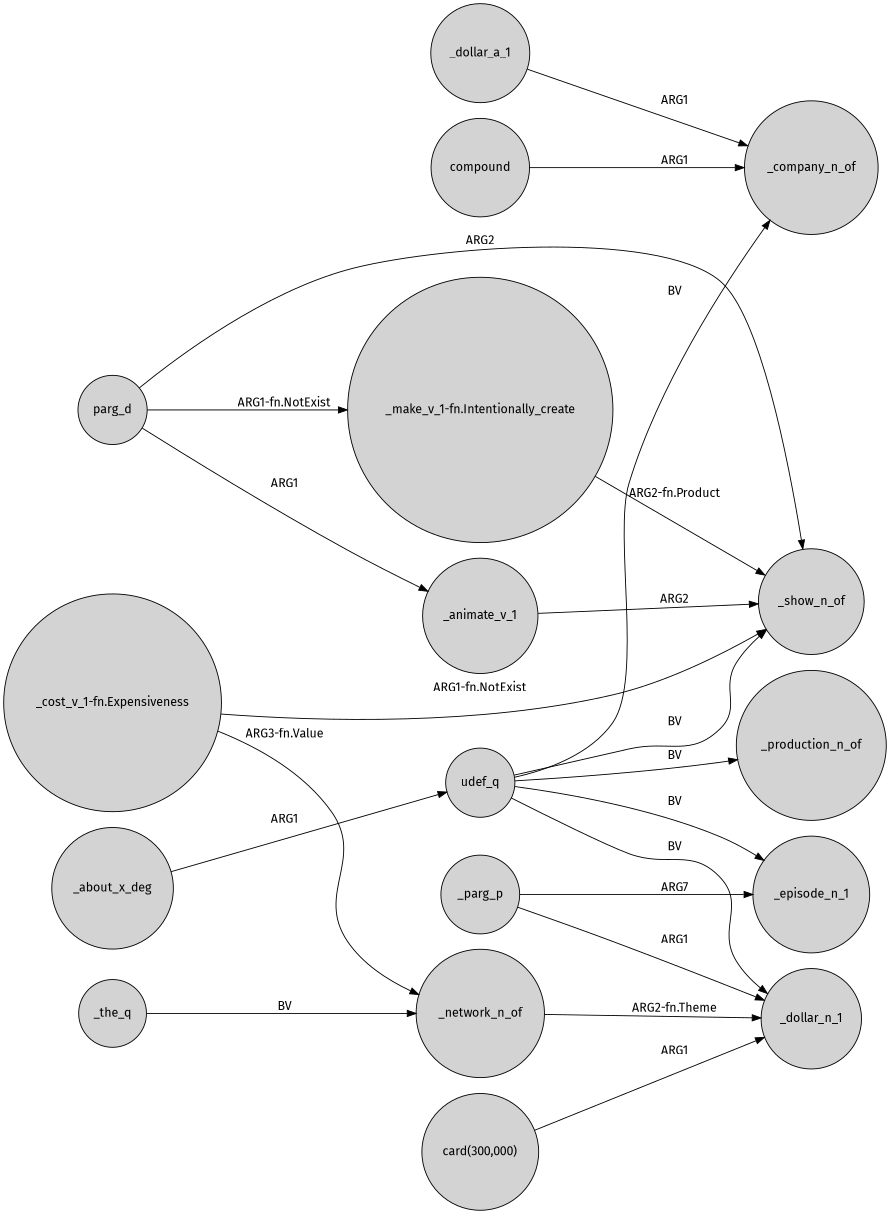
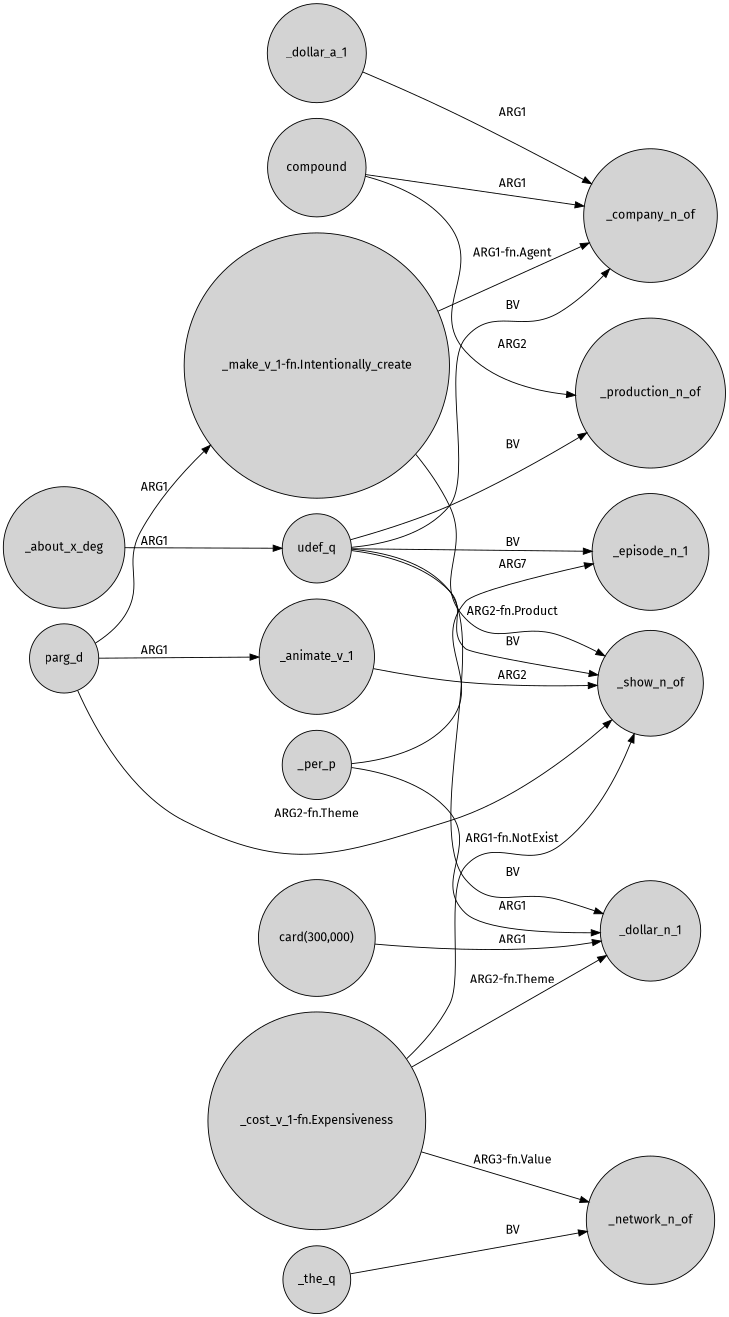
(480, 241) -> (317, 814)
none -> (509, 279)
none -> (455, 295)
(285, 403) -> (154, 488)
(480, 894) -> (317, 765)
(648, 1016) -> (505, 1013)
